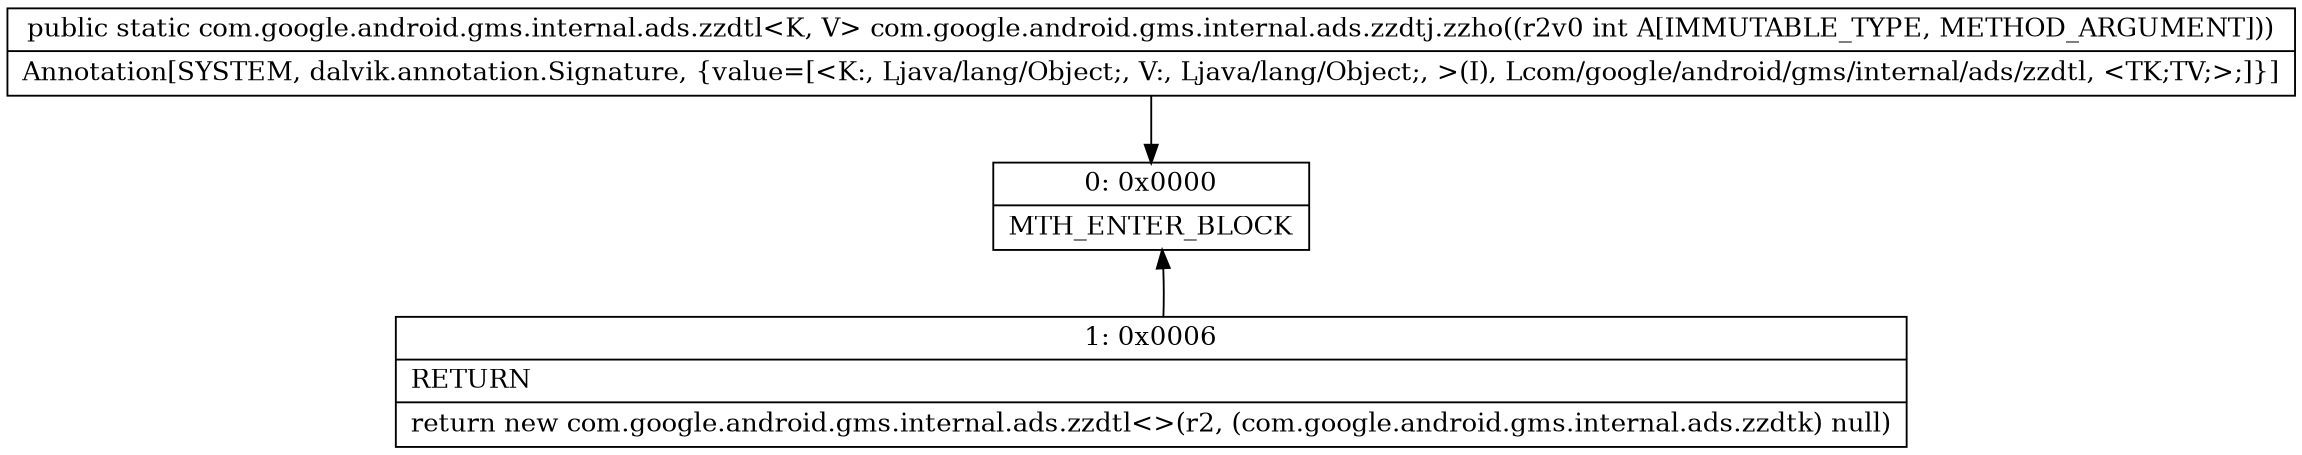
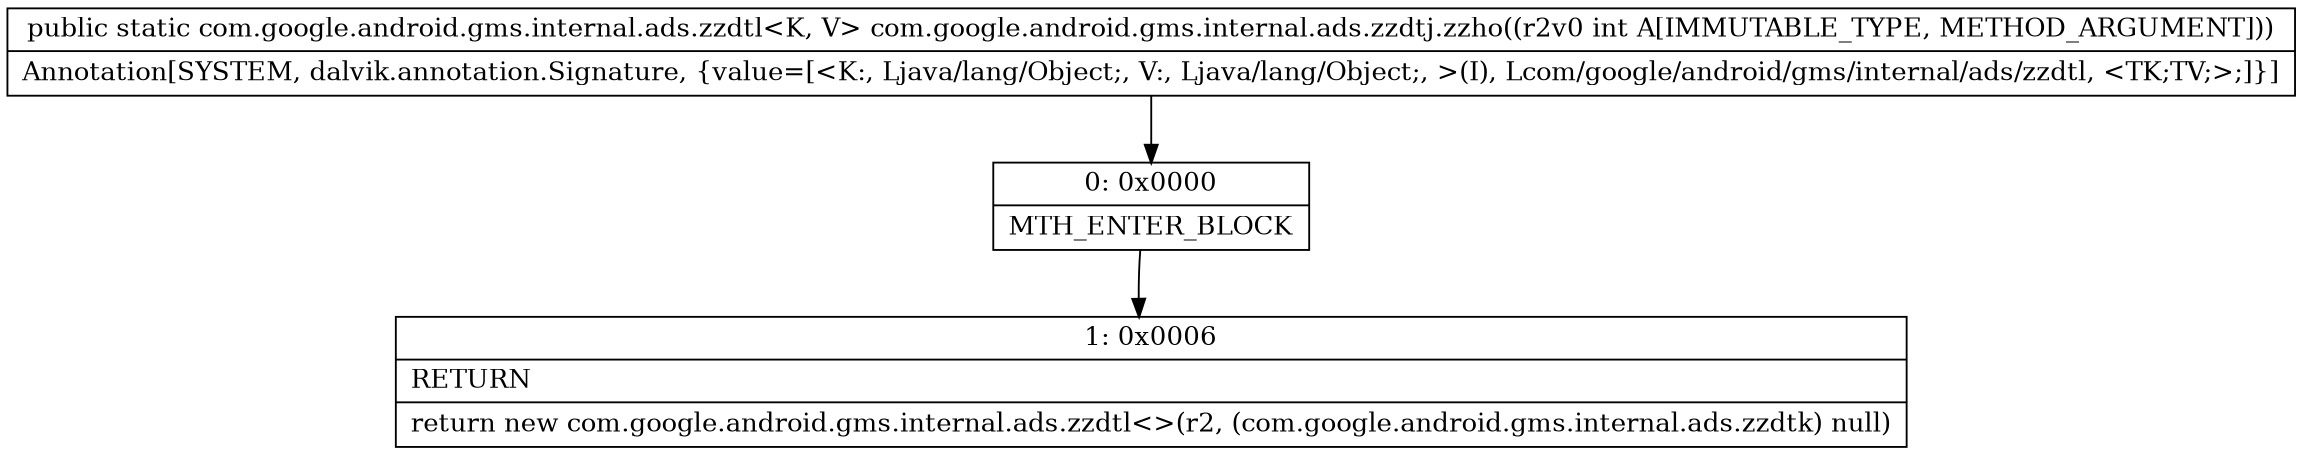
(1164, 293) -> (1139, 274)
